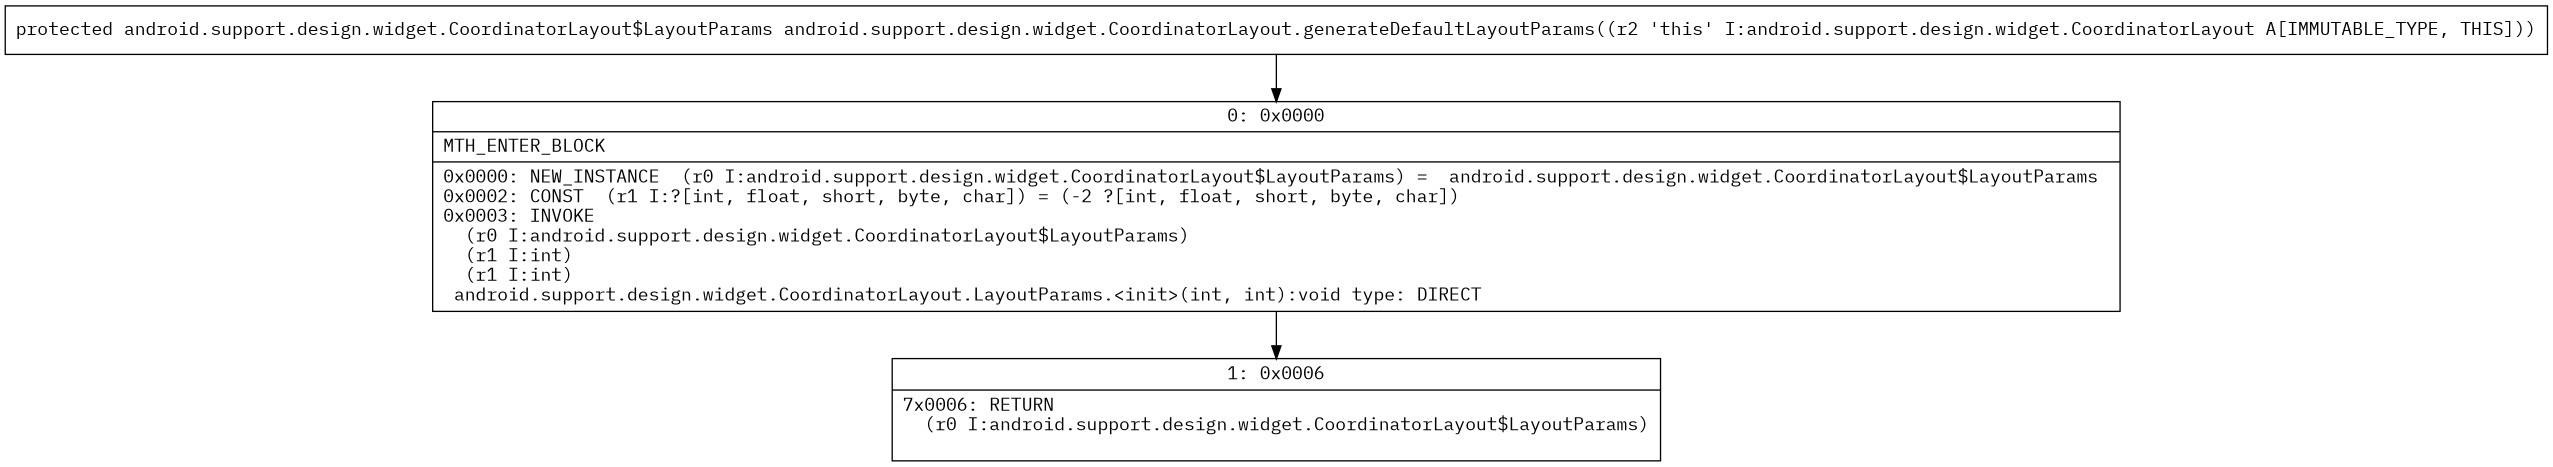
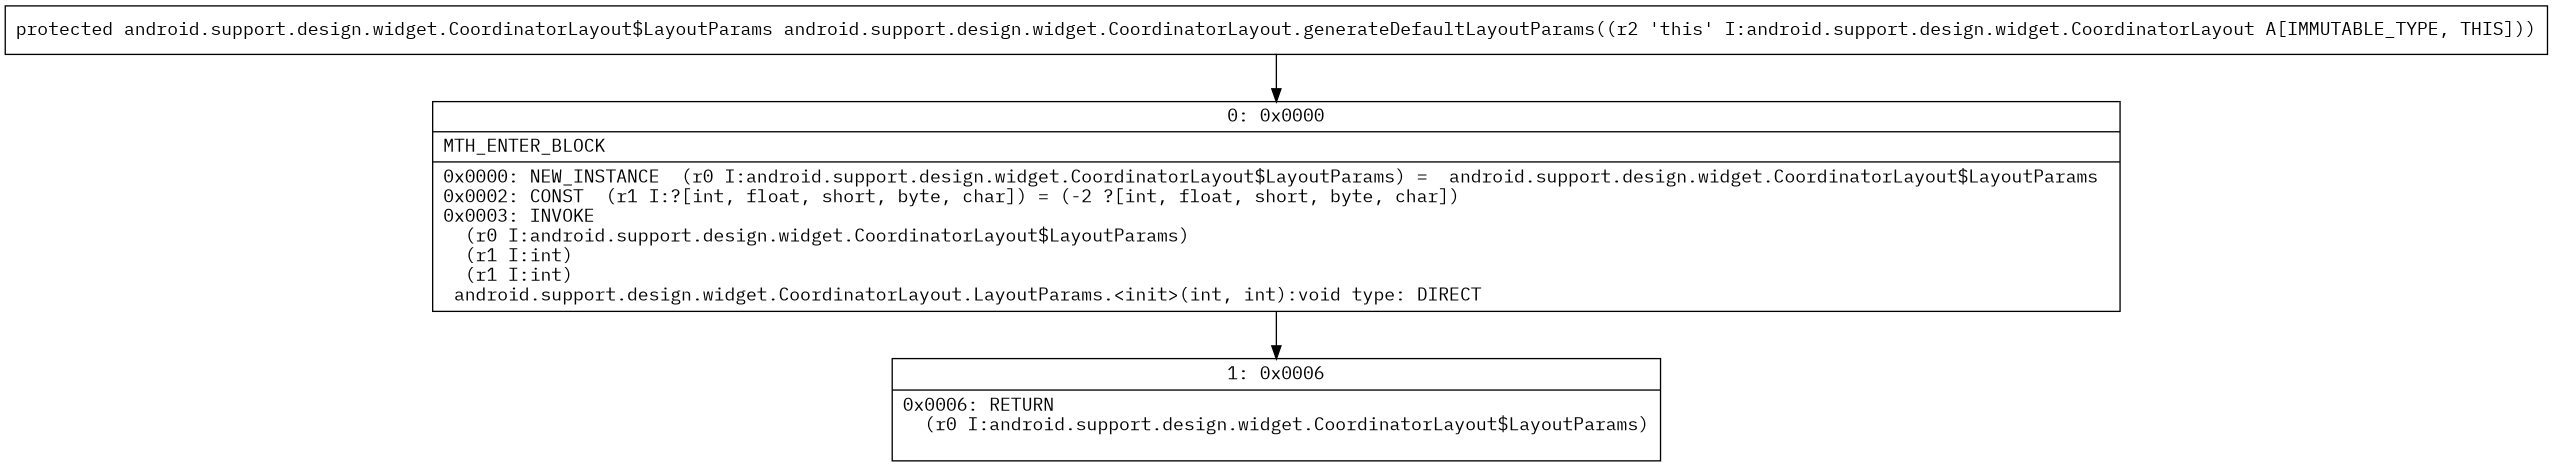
(990, 405) -> (990, 405)
